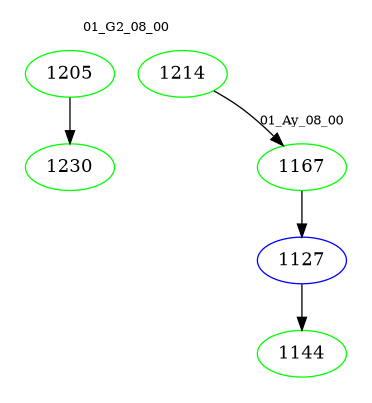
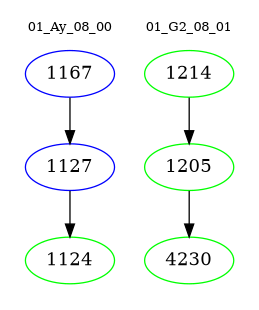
(126, 28) -> (189, 28)
(256, 119) -> (189, 114)
(70, 167) -> (189, 260)
(302, 167) -> (70, 74)
(302, 354) -> (70, 260)
